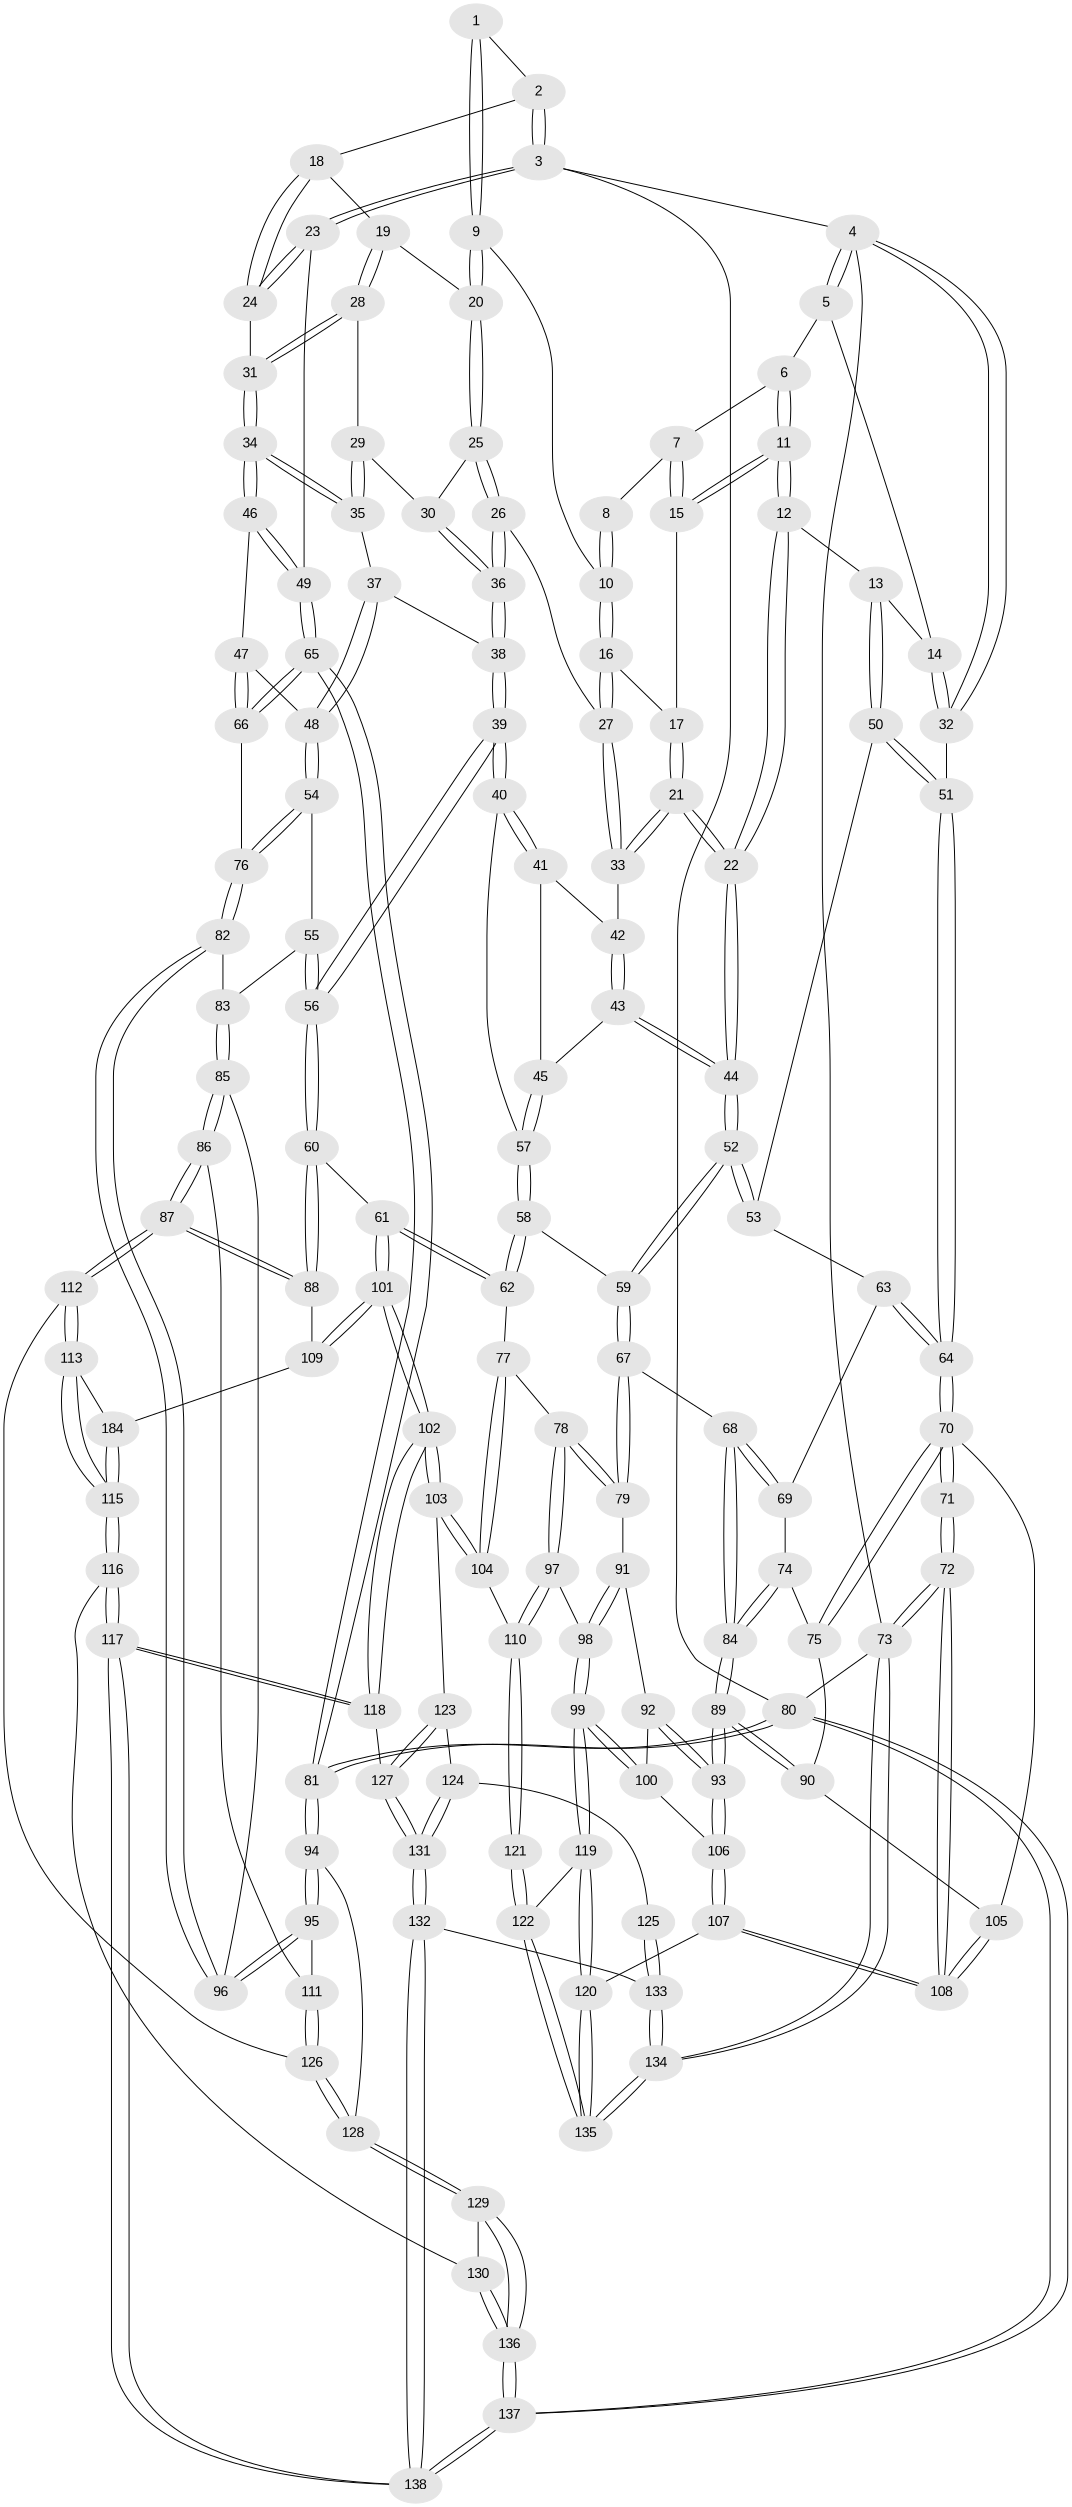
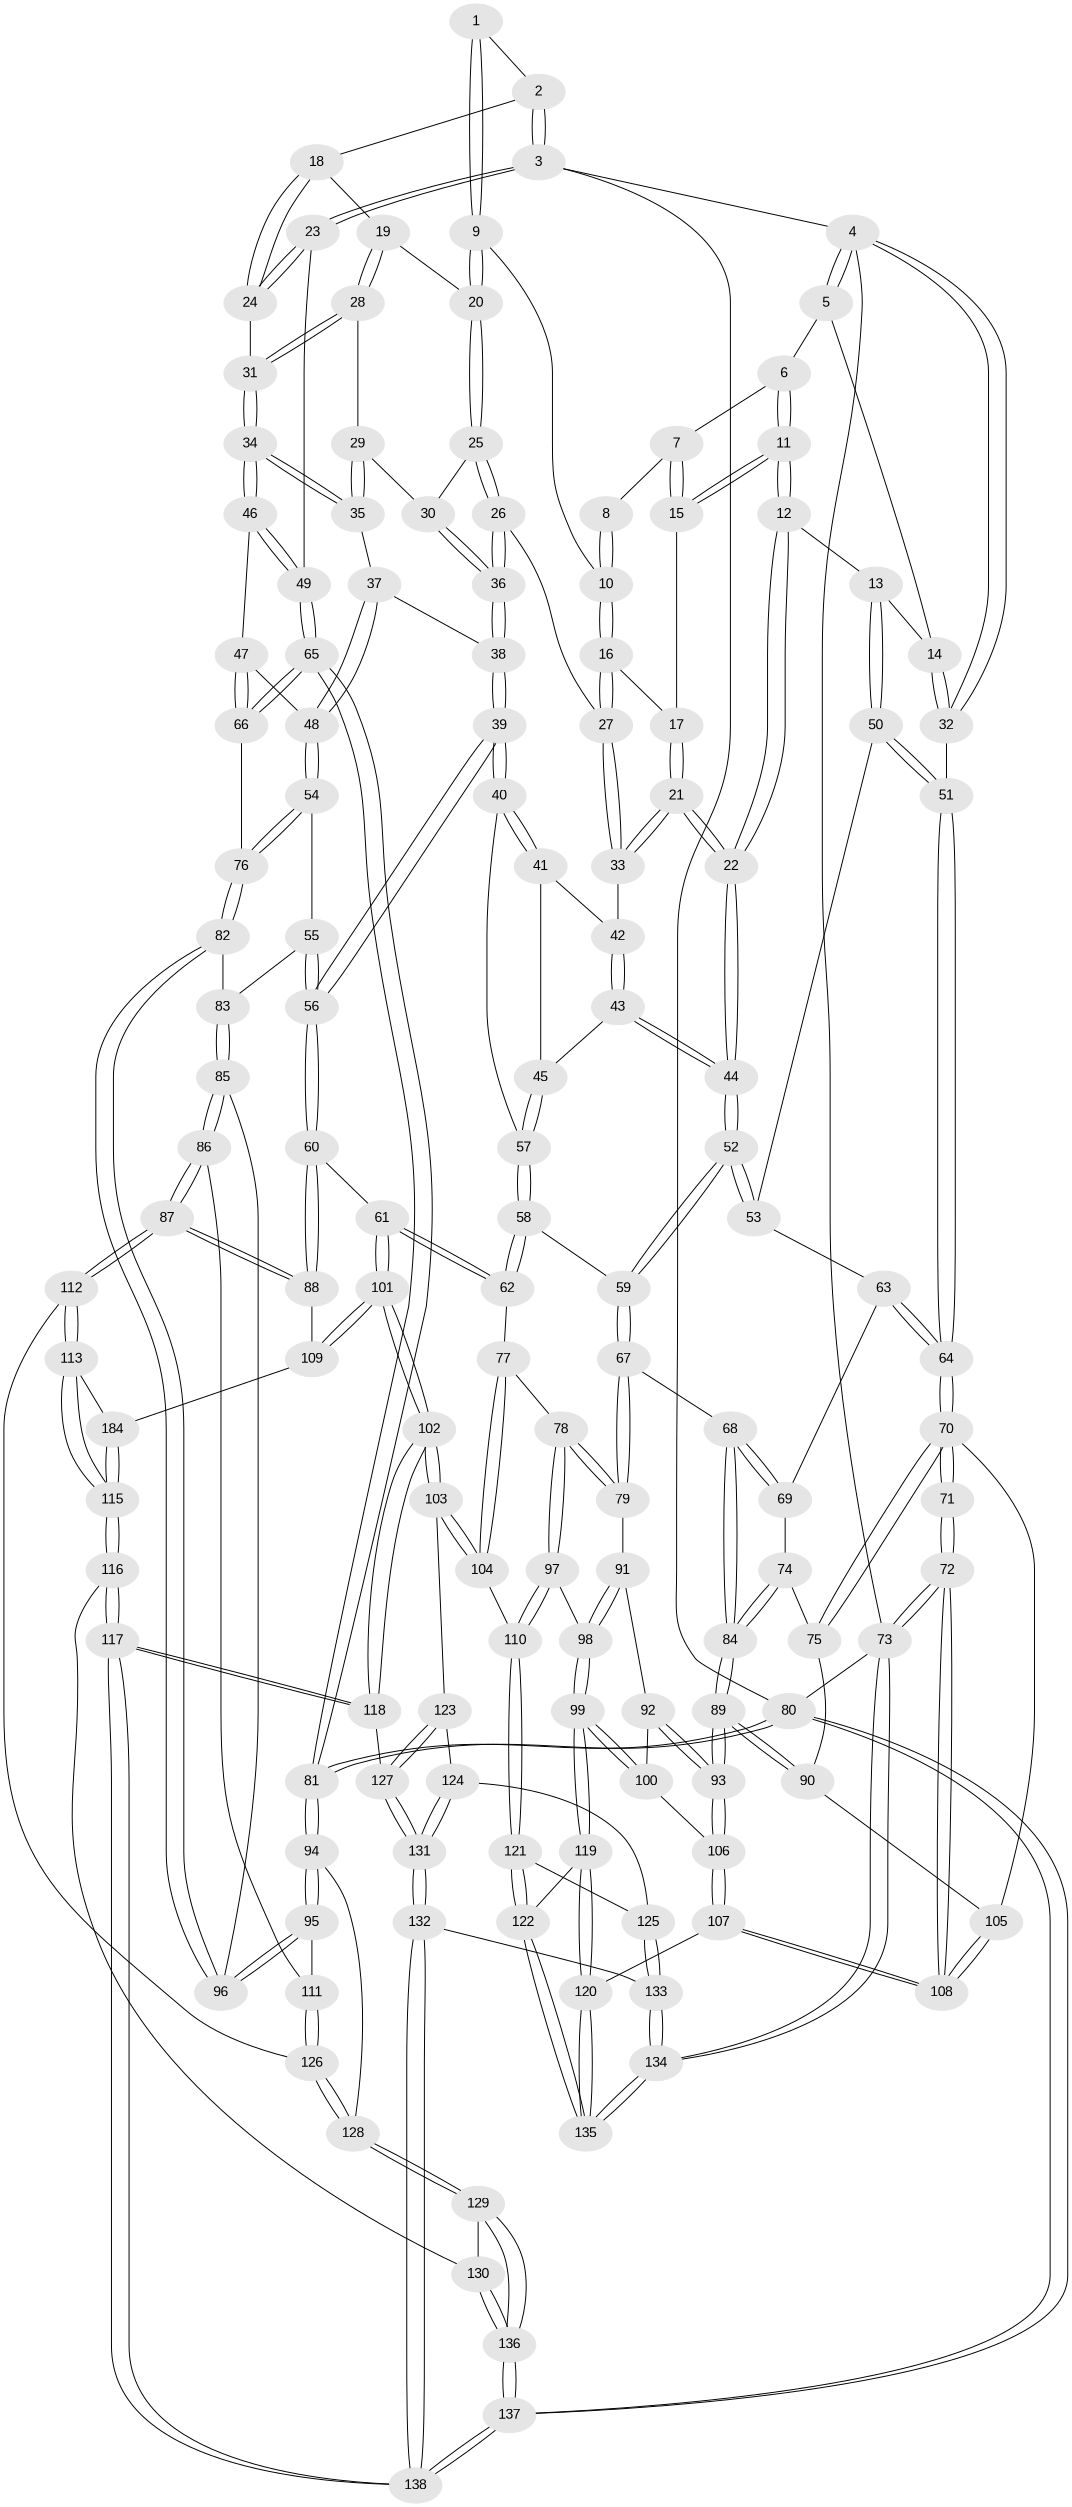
none -> (572, 1882)
